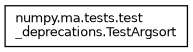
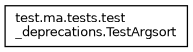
(96, 26) -> (96, 26)
